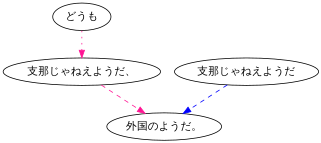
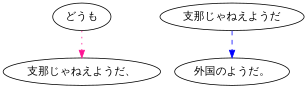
(120, 97) -> none
